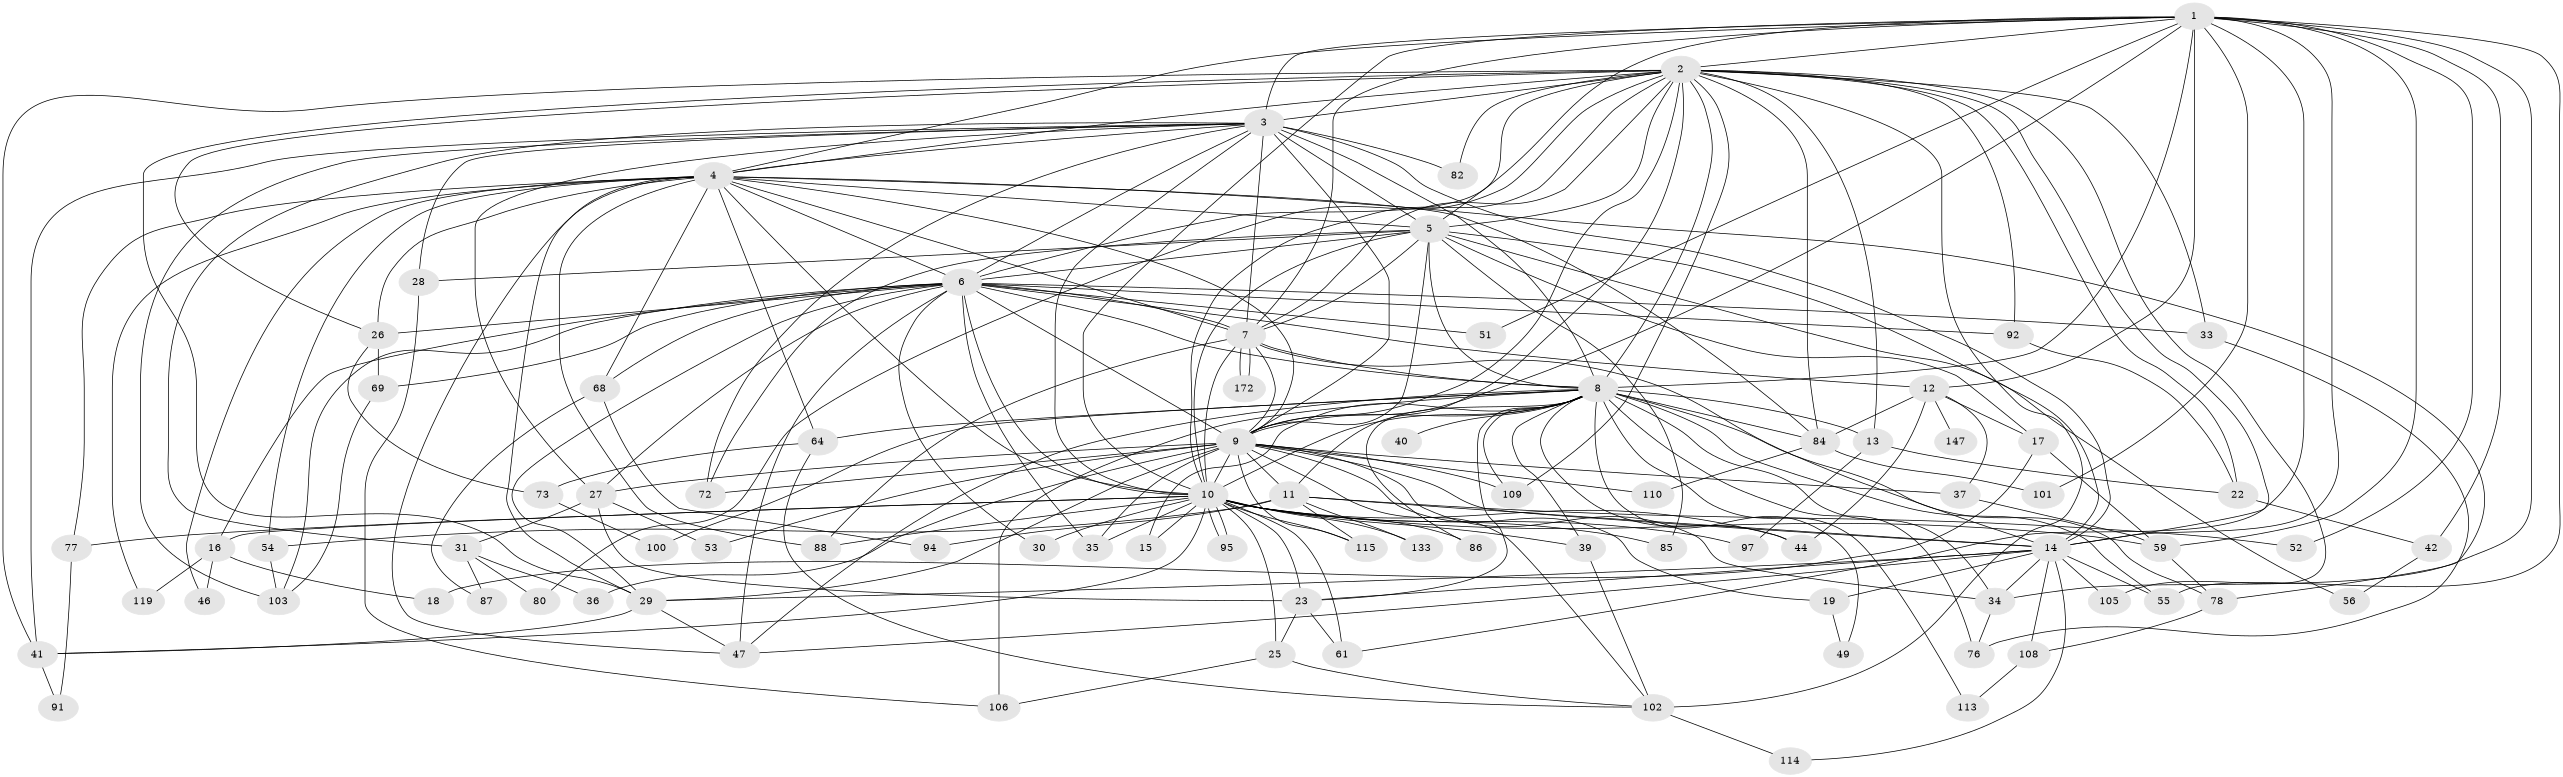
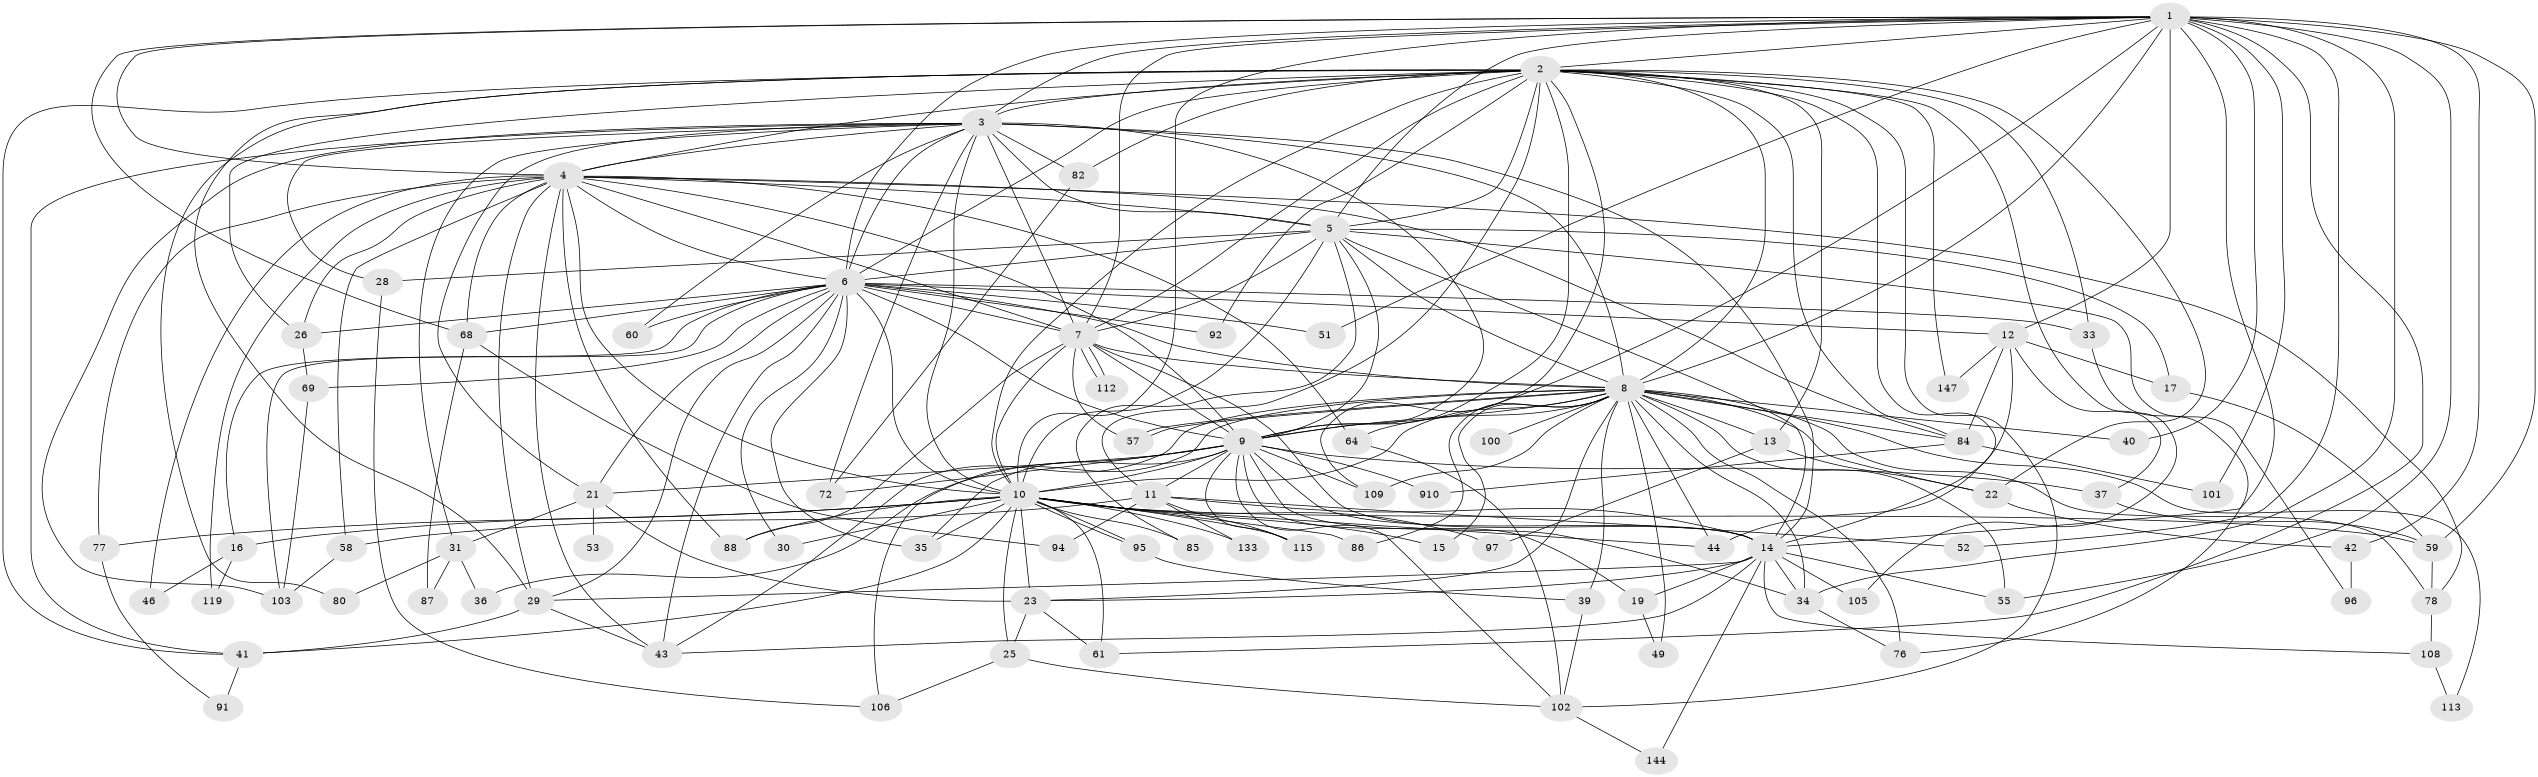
none -> (886, 25)
none -> (1406, 29)
none -> (1919, 112)
none -> (2255, 243)
(972, 261) -> (958, 328)
none -> (632, 335)
(2153, 383) -> (1822, 451)
(1244, 389) -> (1107, 389)
none -> (1133, 442)
(970, 480) -> none
(543, 495) -> none
(596, 495) -> (593, 495)
(1653, 495) -> (1430, 495)
(1473, 531) -> (1390, 589)
(268, 548) -> (347, 548)
(966, 557) -> none
(434, 601) -> none
(2350, 601) -> (2351, 601)
(740, 655) -> (662, 655)
(1790, 761) -> (1657, 761)
